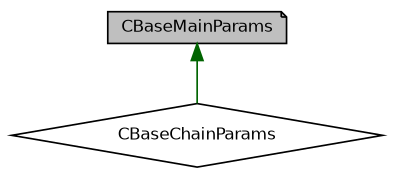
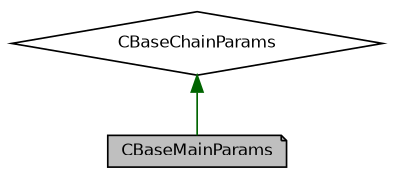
(197, 82) -> (197, 114)
